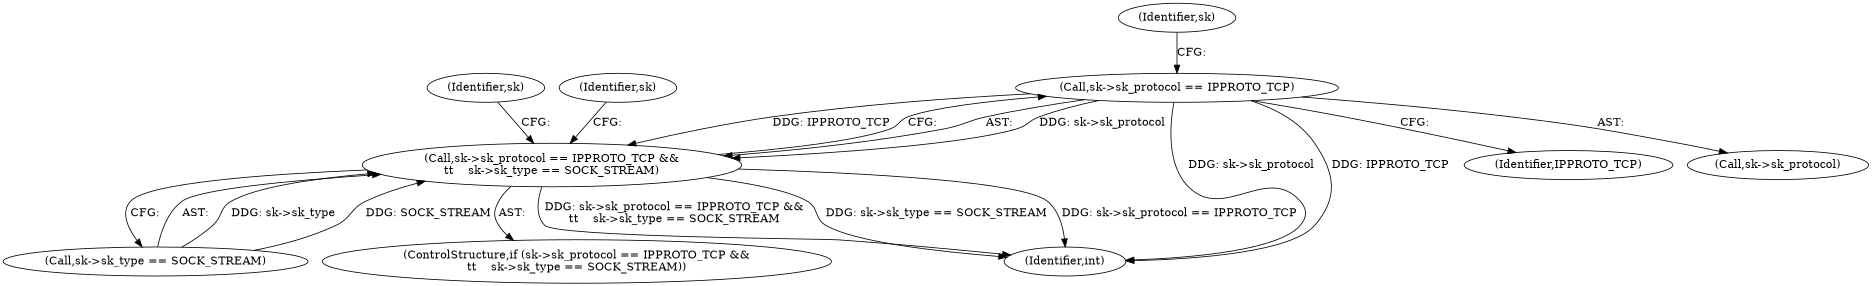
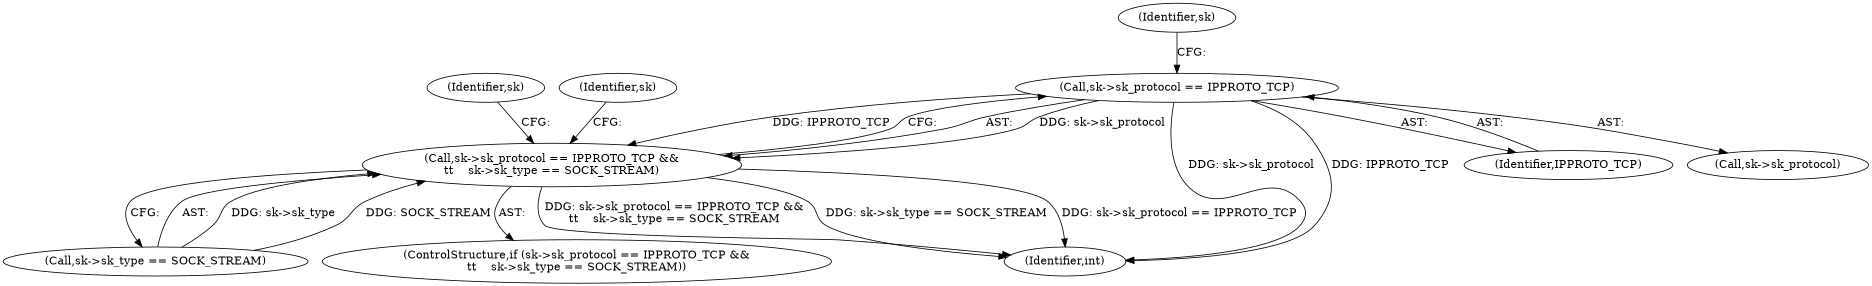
none -> (1429, 115)
(1417, 123) -> (1417, 123)
